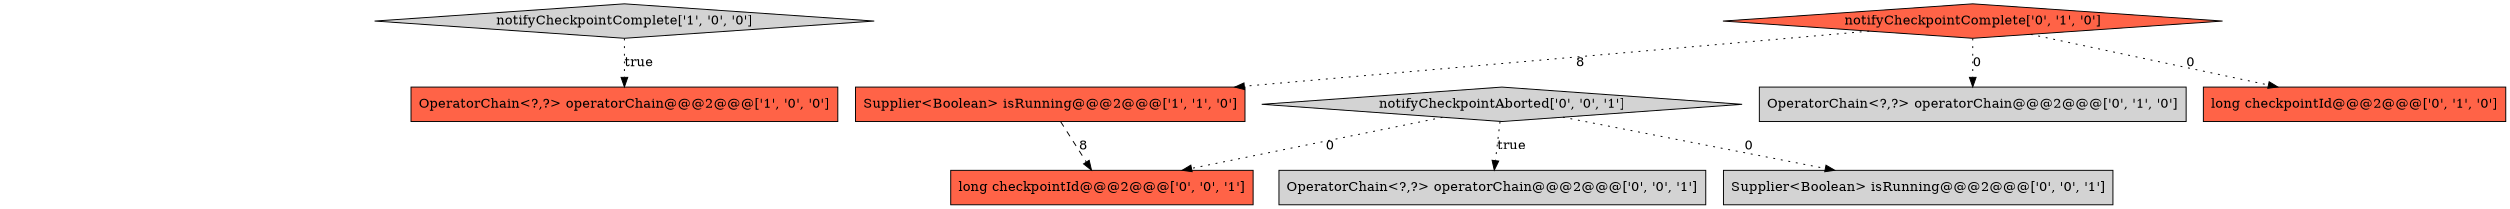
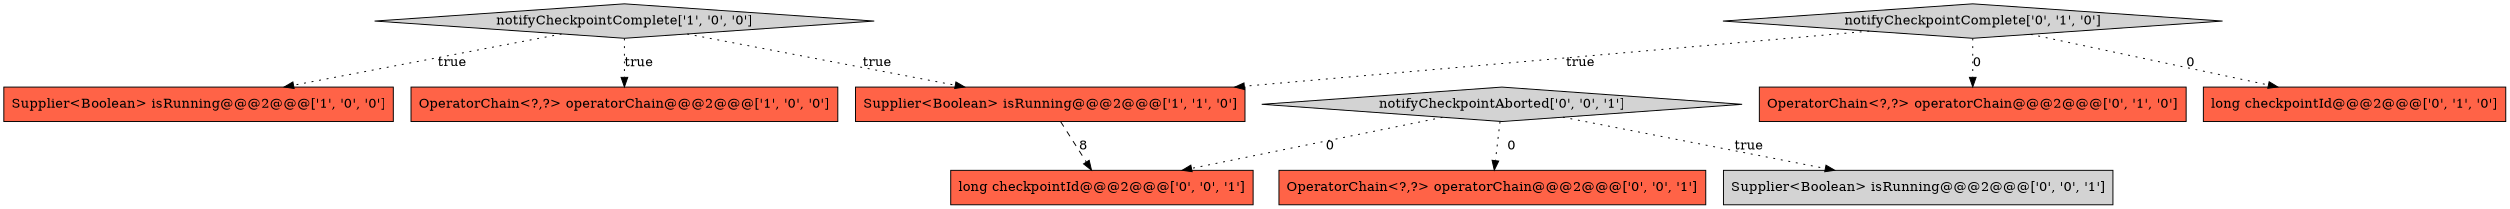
(1973, 21) -> (1973, 21)
none -> (821, 60)
(1581, 63) -> (1581, 63)
none -> (199, 104)
(1973, 104) -> (1973, 104)
(1512, 146) -> (1512, 146)
(1749, 146) -> (1749, 146)
(1492, 188) -> (1492, 188)
